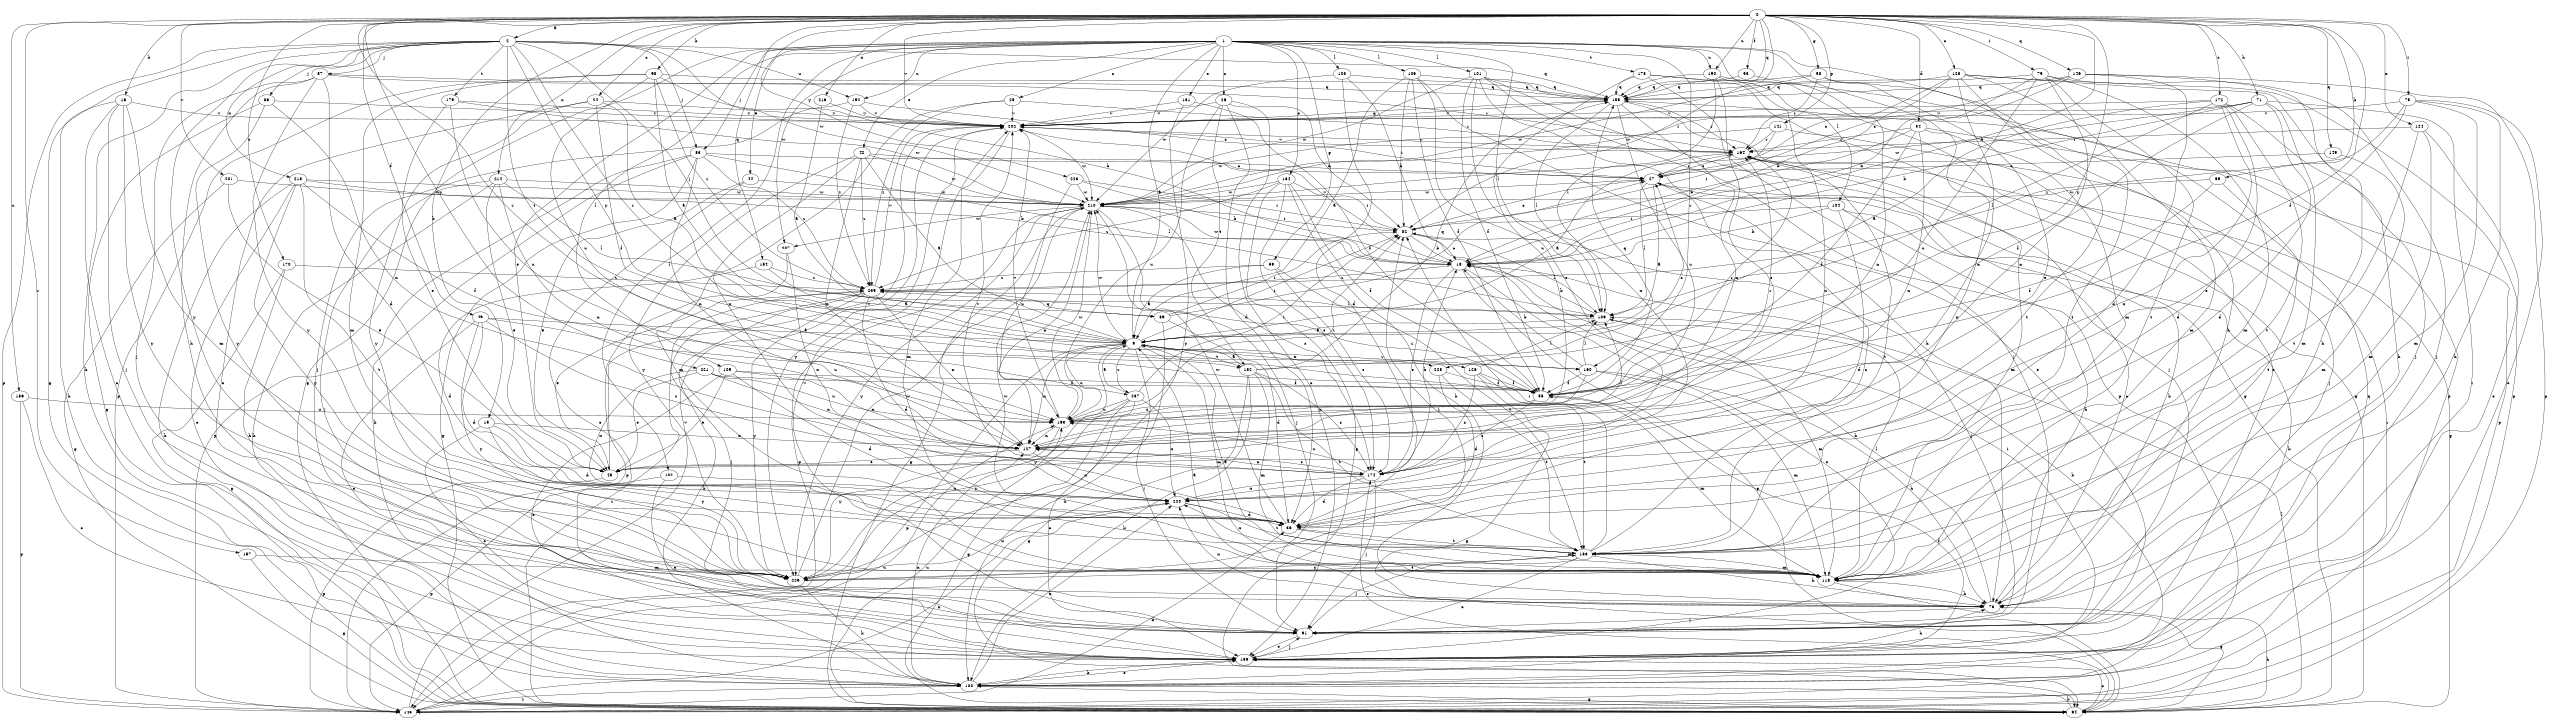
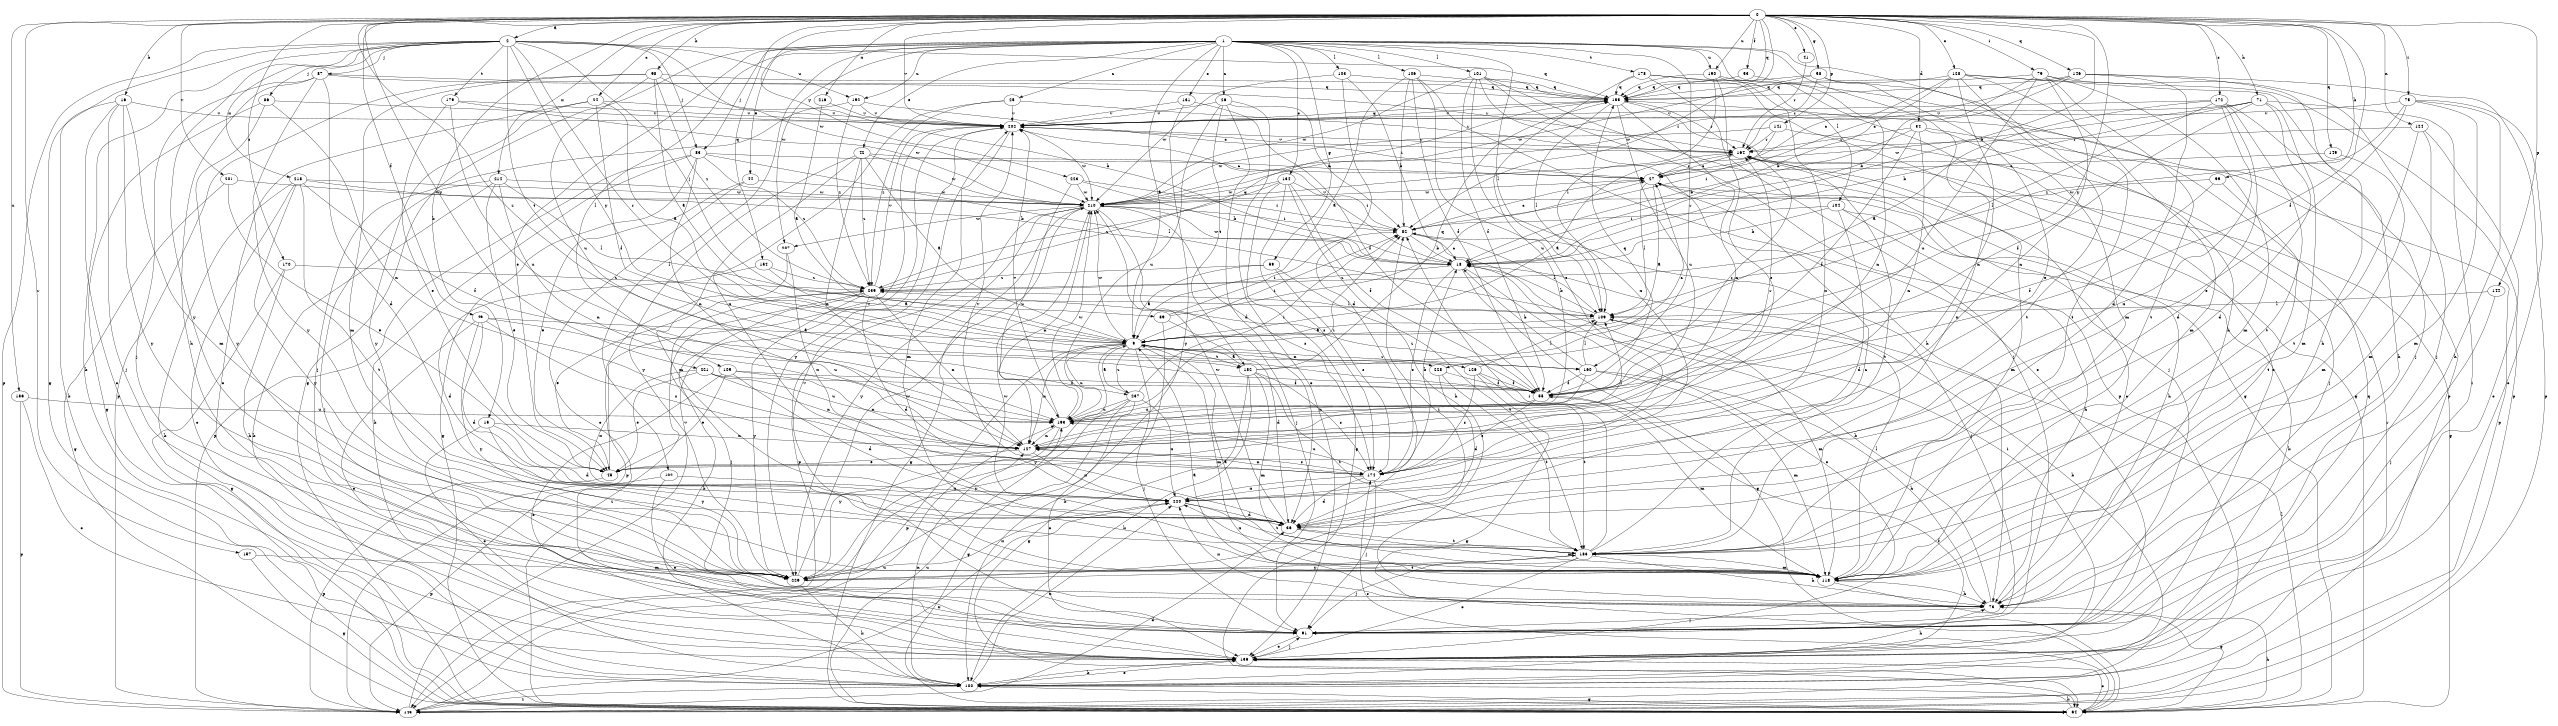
none -> (1806, 58)
none -> (2496, 291)
(1010, 296) -> (1242, 191)
